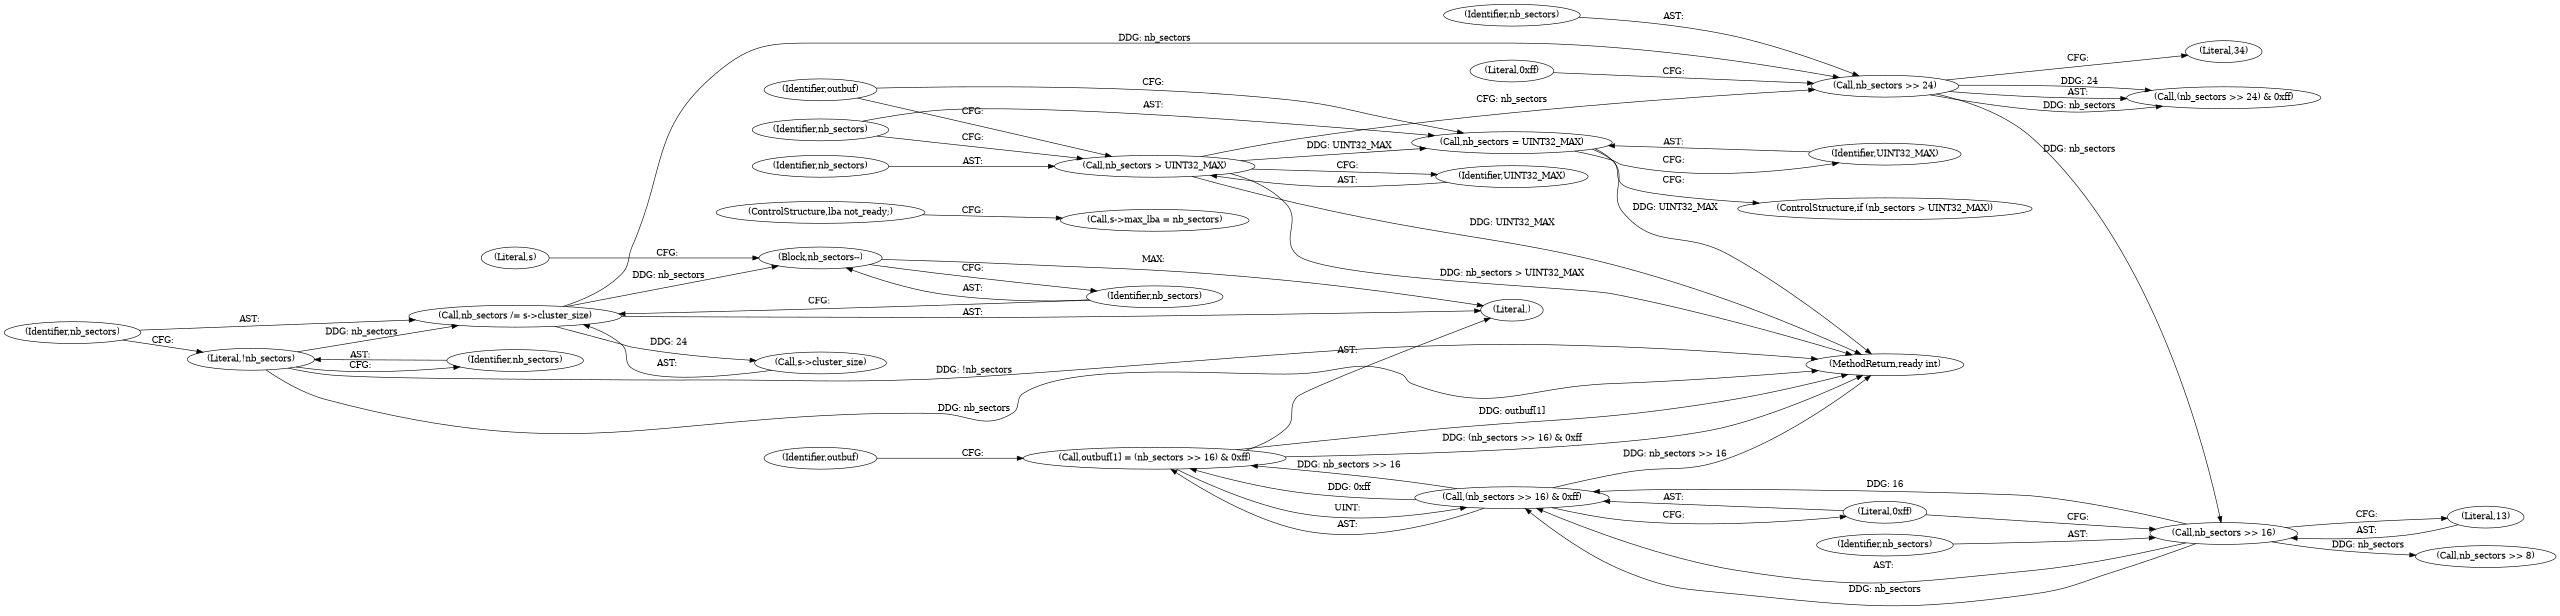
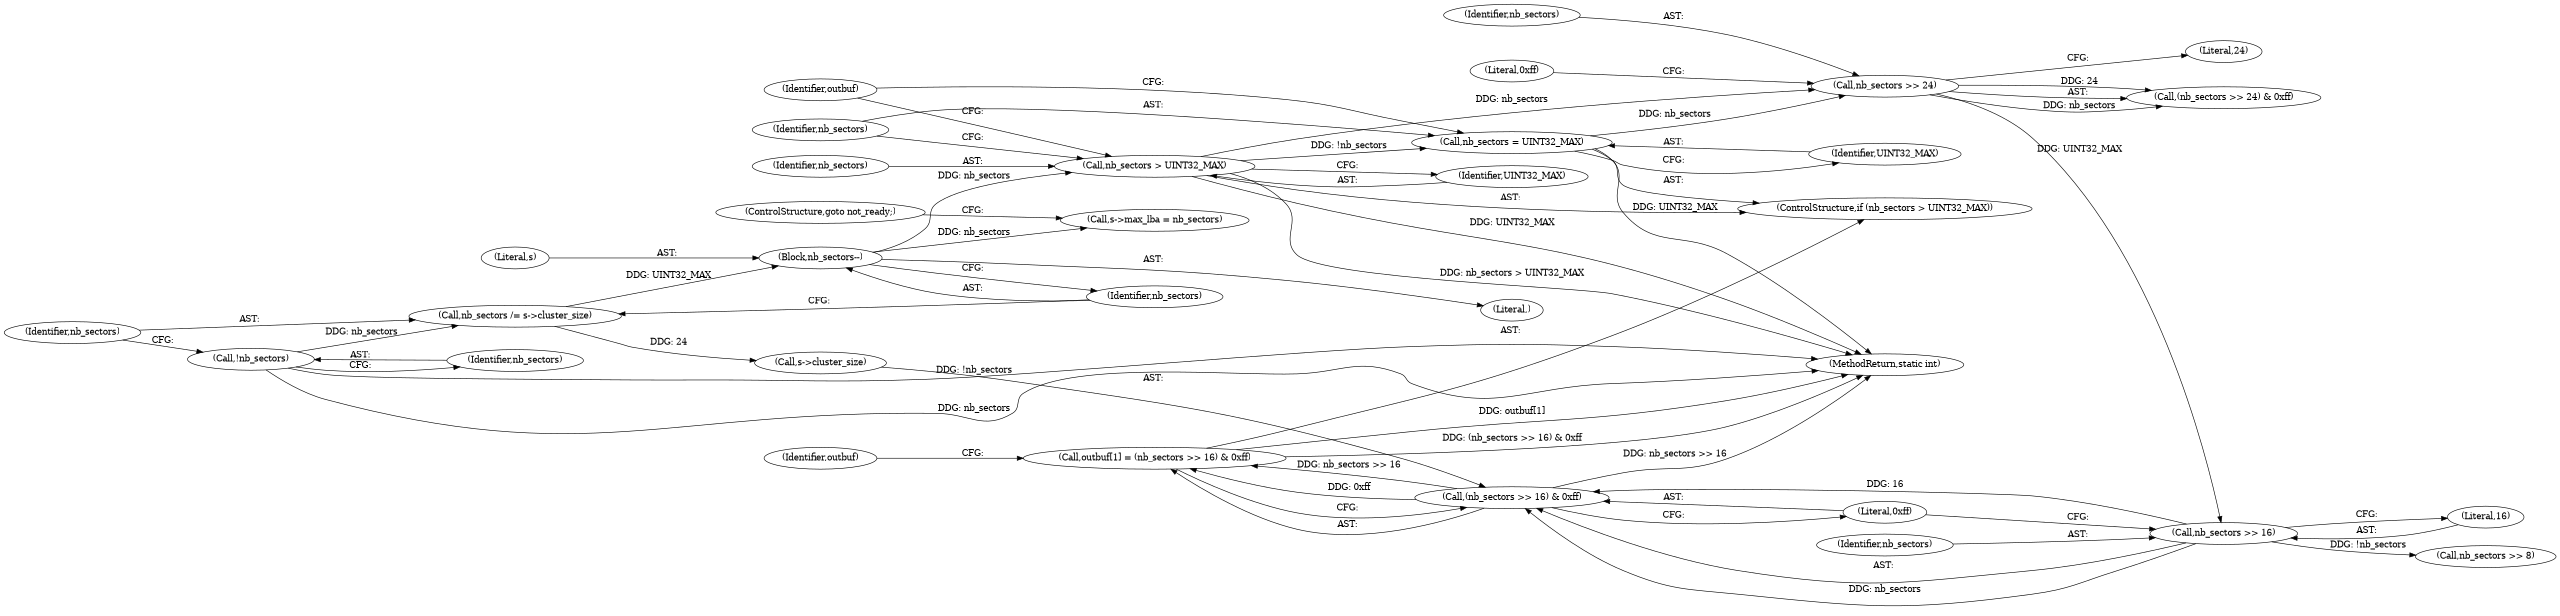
(1125, 43) -> (1715, 121)
(2224, 52) -> (2224, 52)
(1512, 100) -> (1512, 100)
(1349, 146) -> (1349, 146)
(2079, 150) -> (2079, 150)
(1675, 181) -> (1675, 181)
none -> (958, 193)
none -> (1472, 206)
(821, 212) -> (821, 212)
none -> (977, 240)
(669, 253) -> (669, 253)
(1155, 260) -> (1155, 260)
(669, 276) -> (669, 276)
(1048, 317) -> none
(251, 359) -> (251, 359)
(1885, 365) -> (1885, 365)
(1353, 372) -> (1541, 361)
(664, 376) -> (1184, 407)
(1349, 508) -> (1349, 508)
(2486, 517) -> (2486, 517)
(2368, 545) -> (2368, 545)
